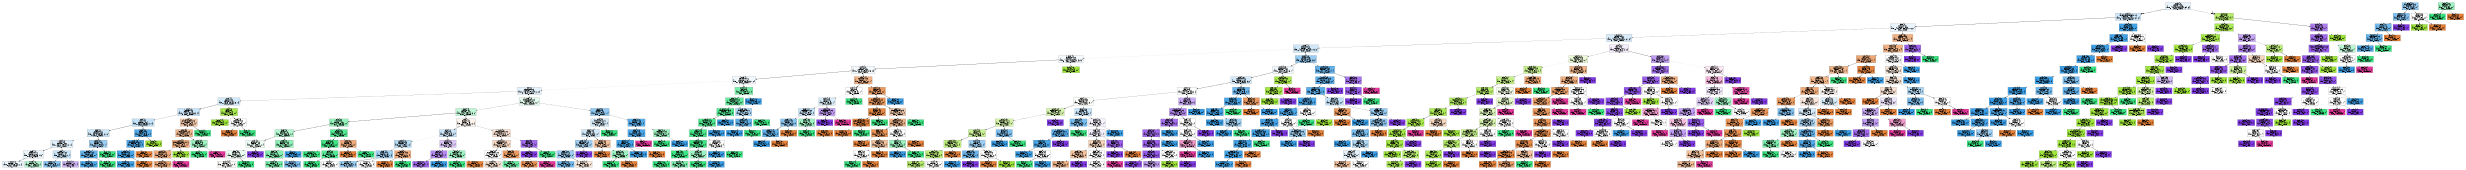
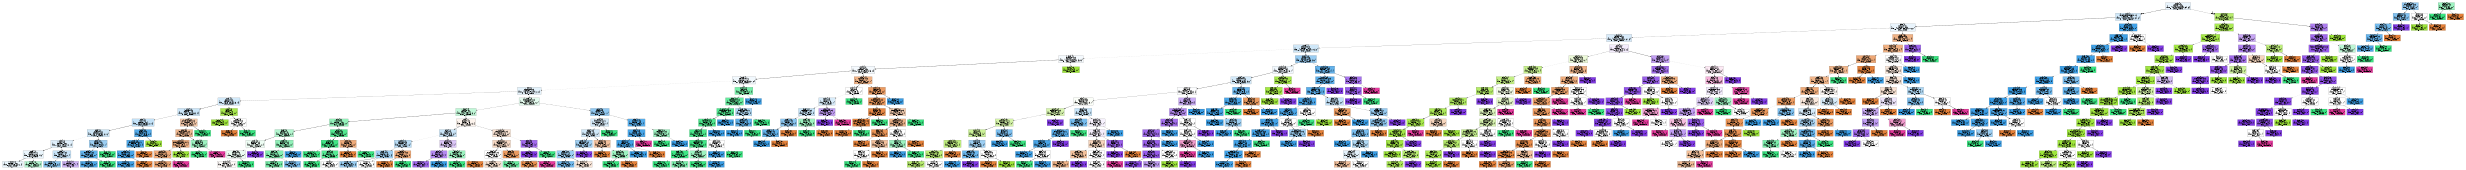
none -> (2319, 85)
(965, 138) -> none
